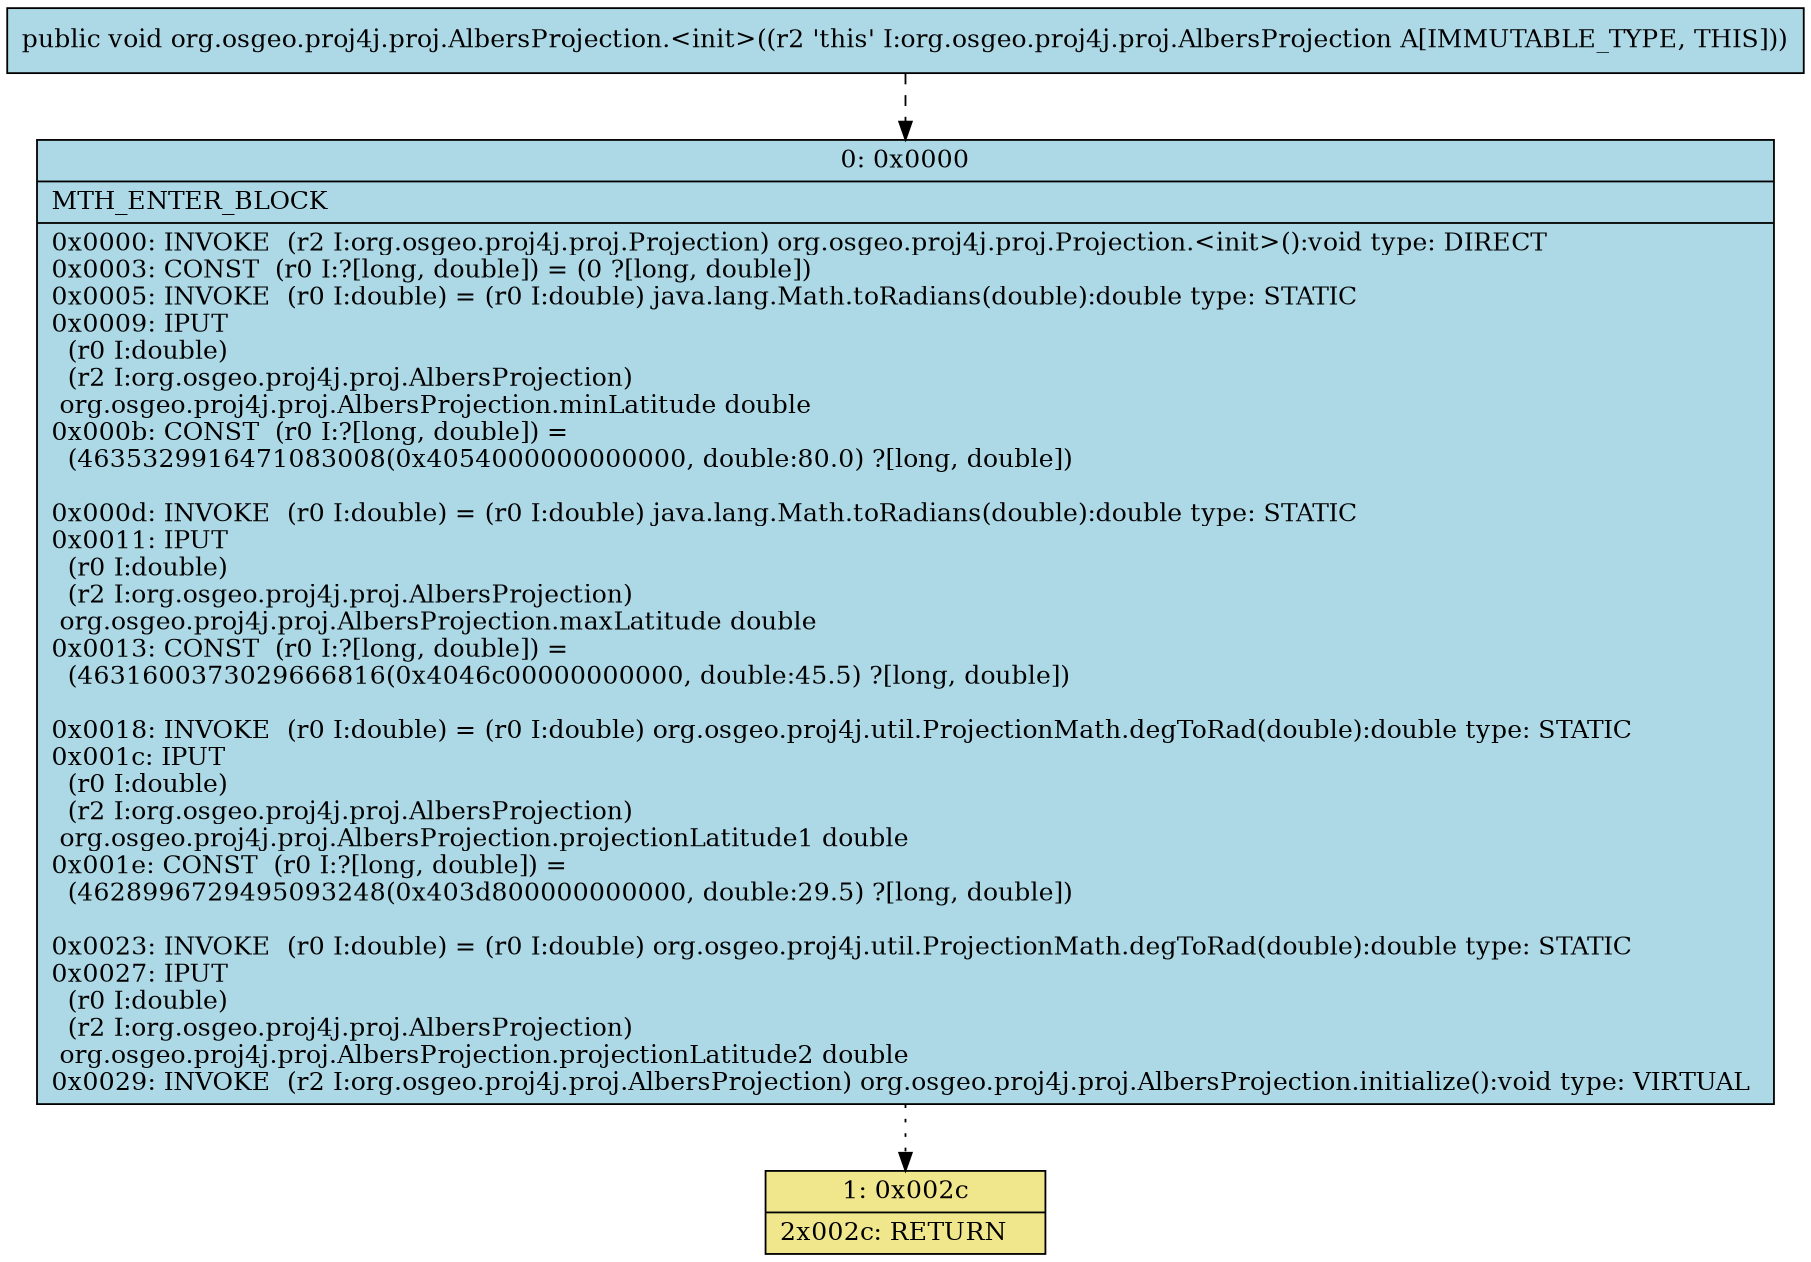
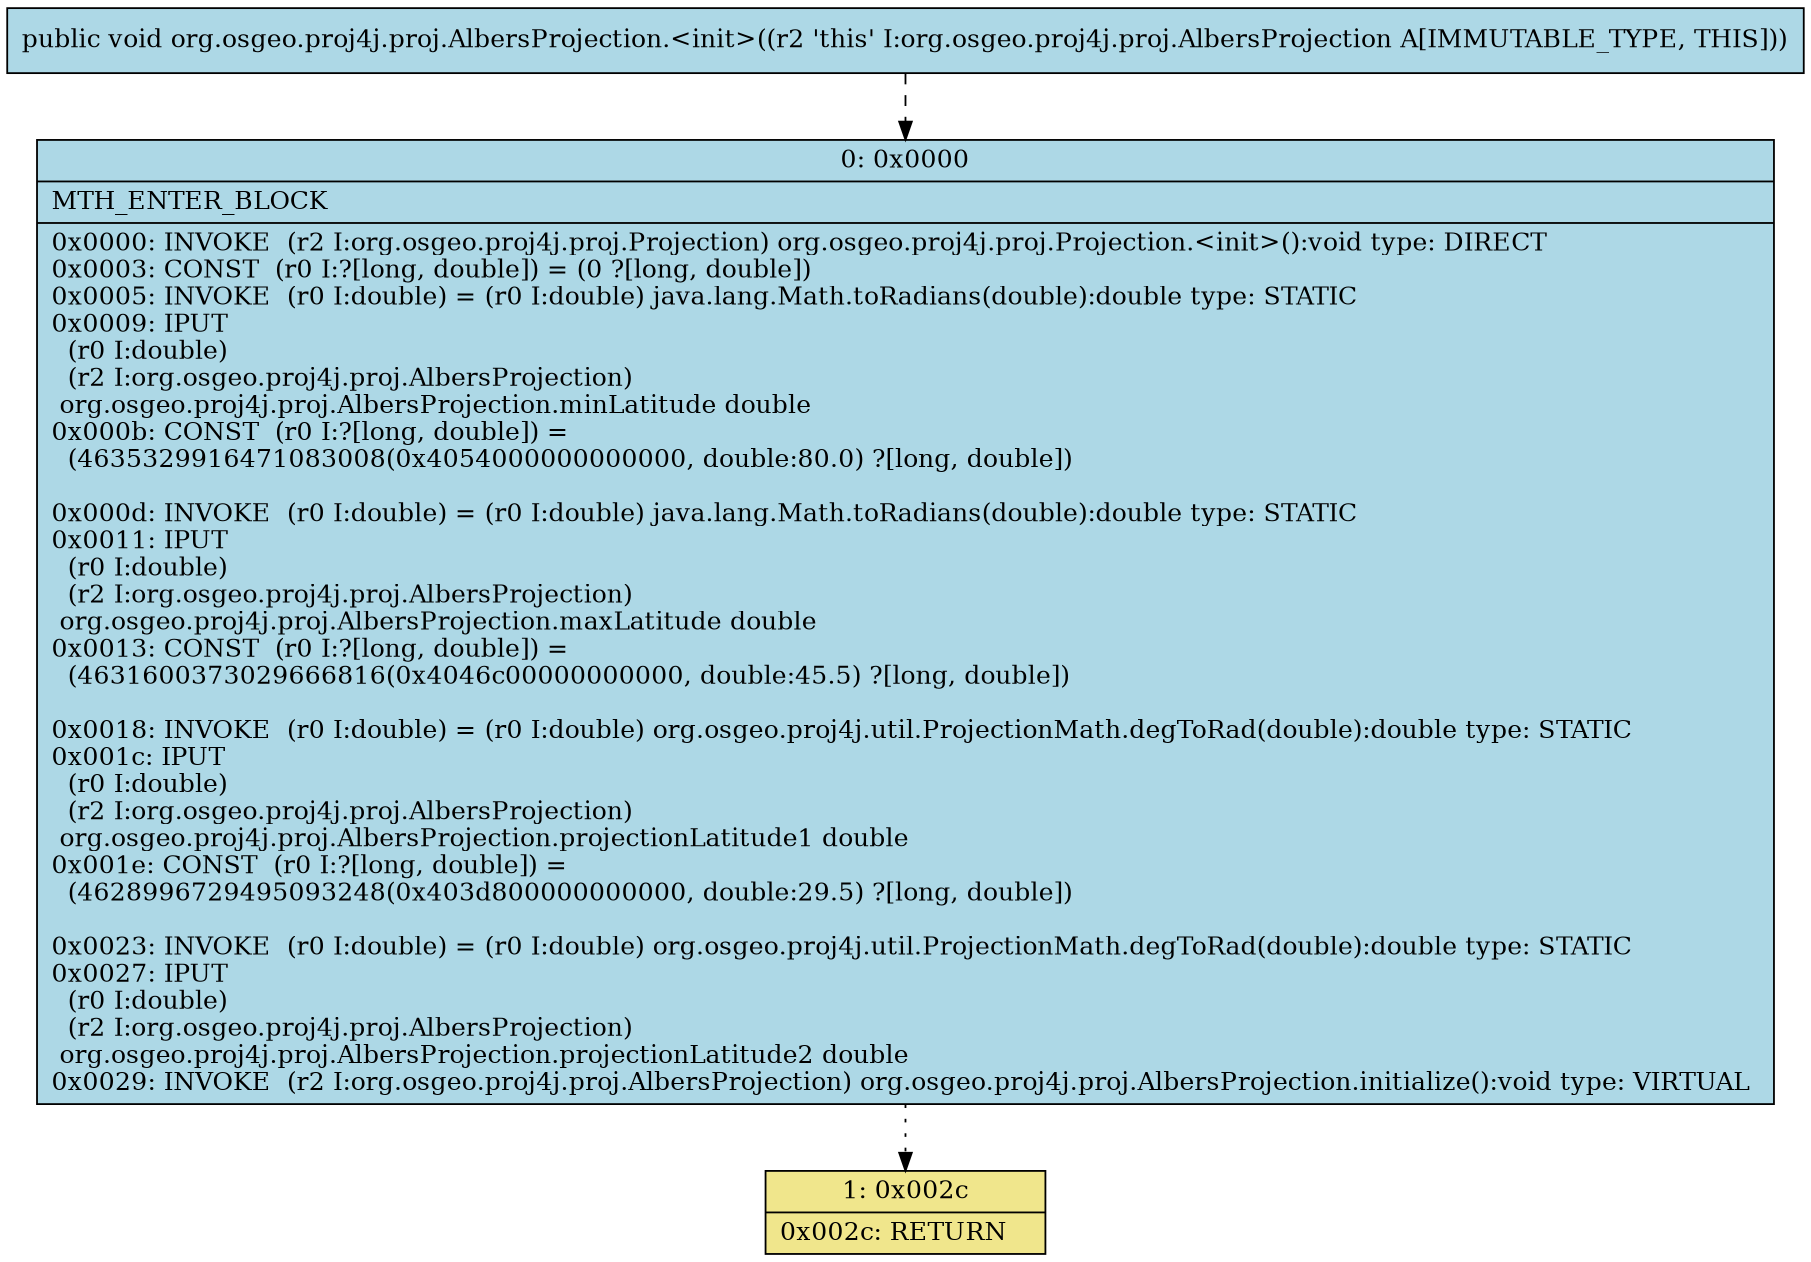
(905, 1232) -> (905, 1232)
